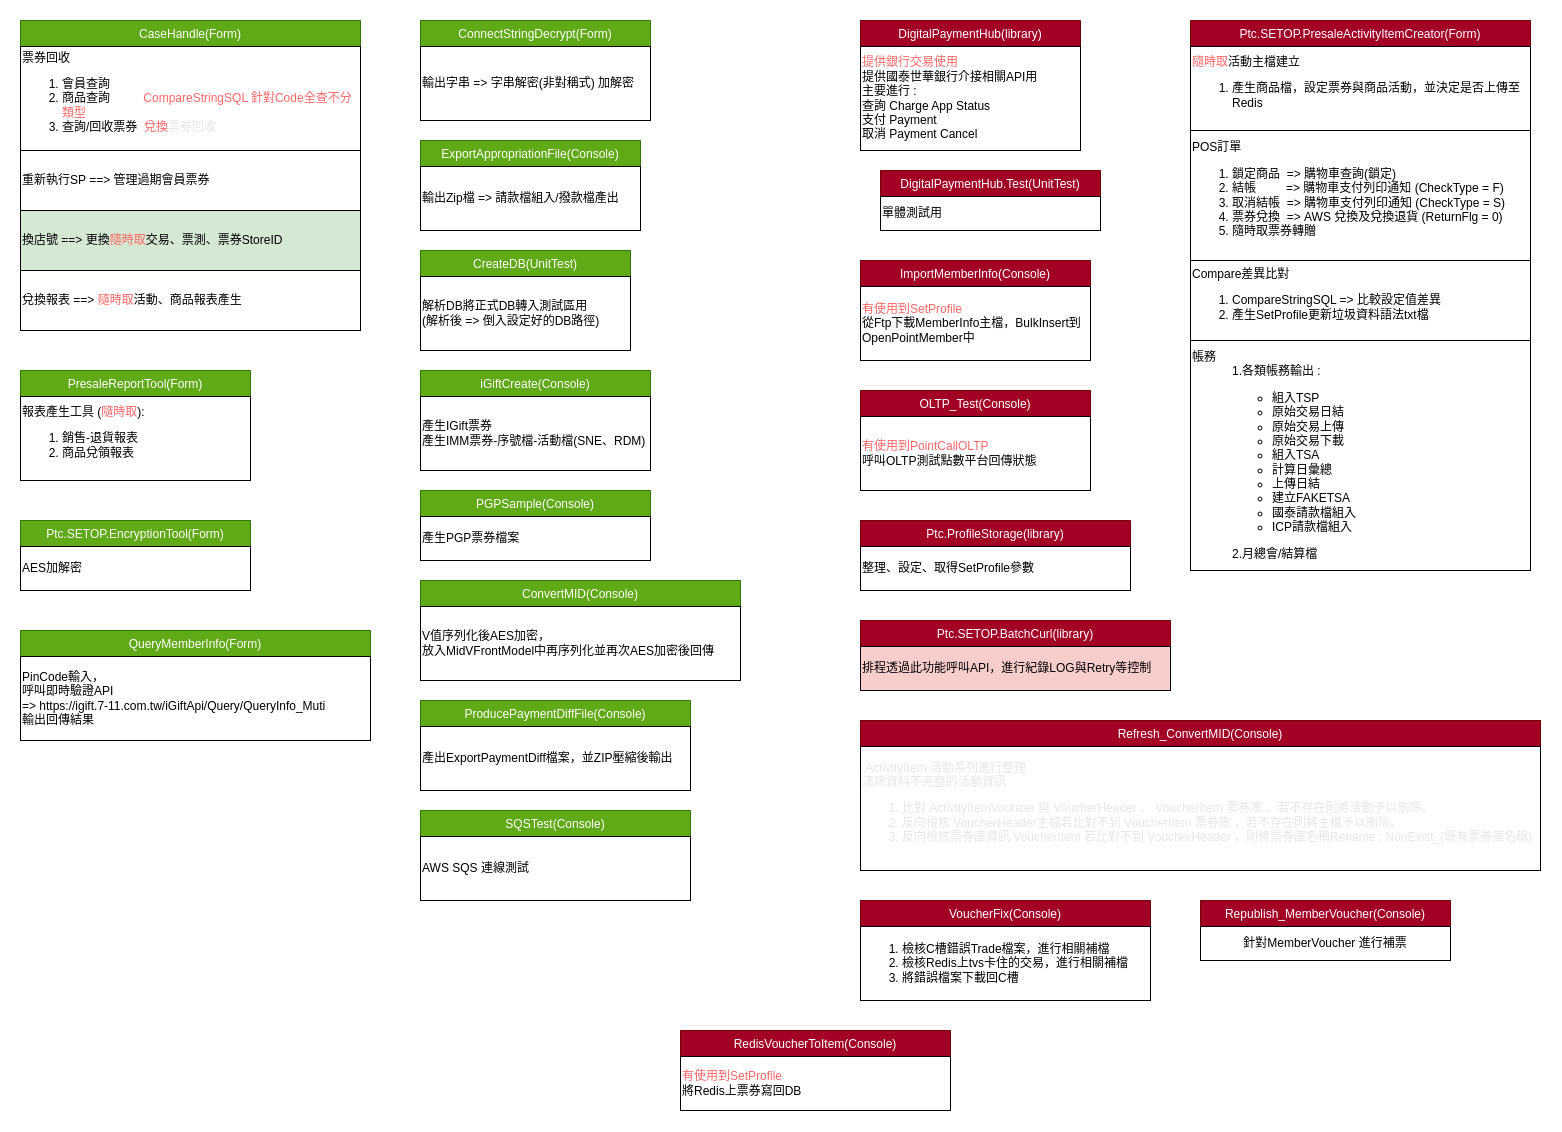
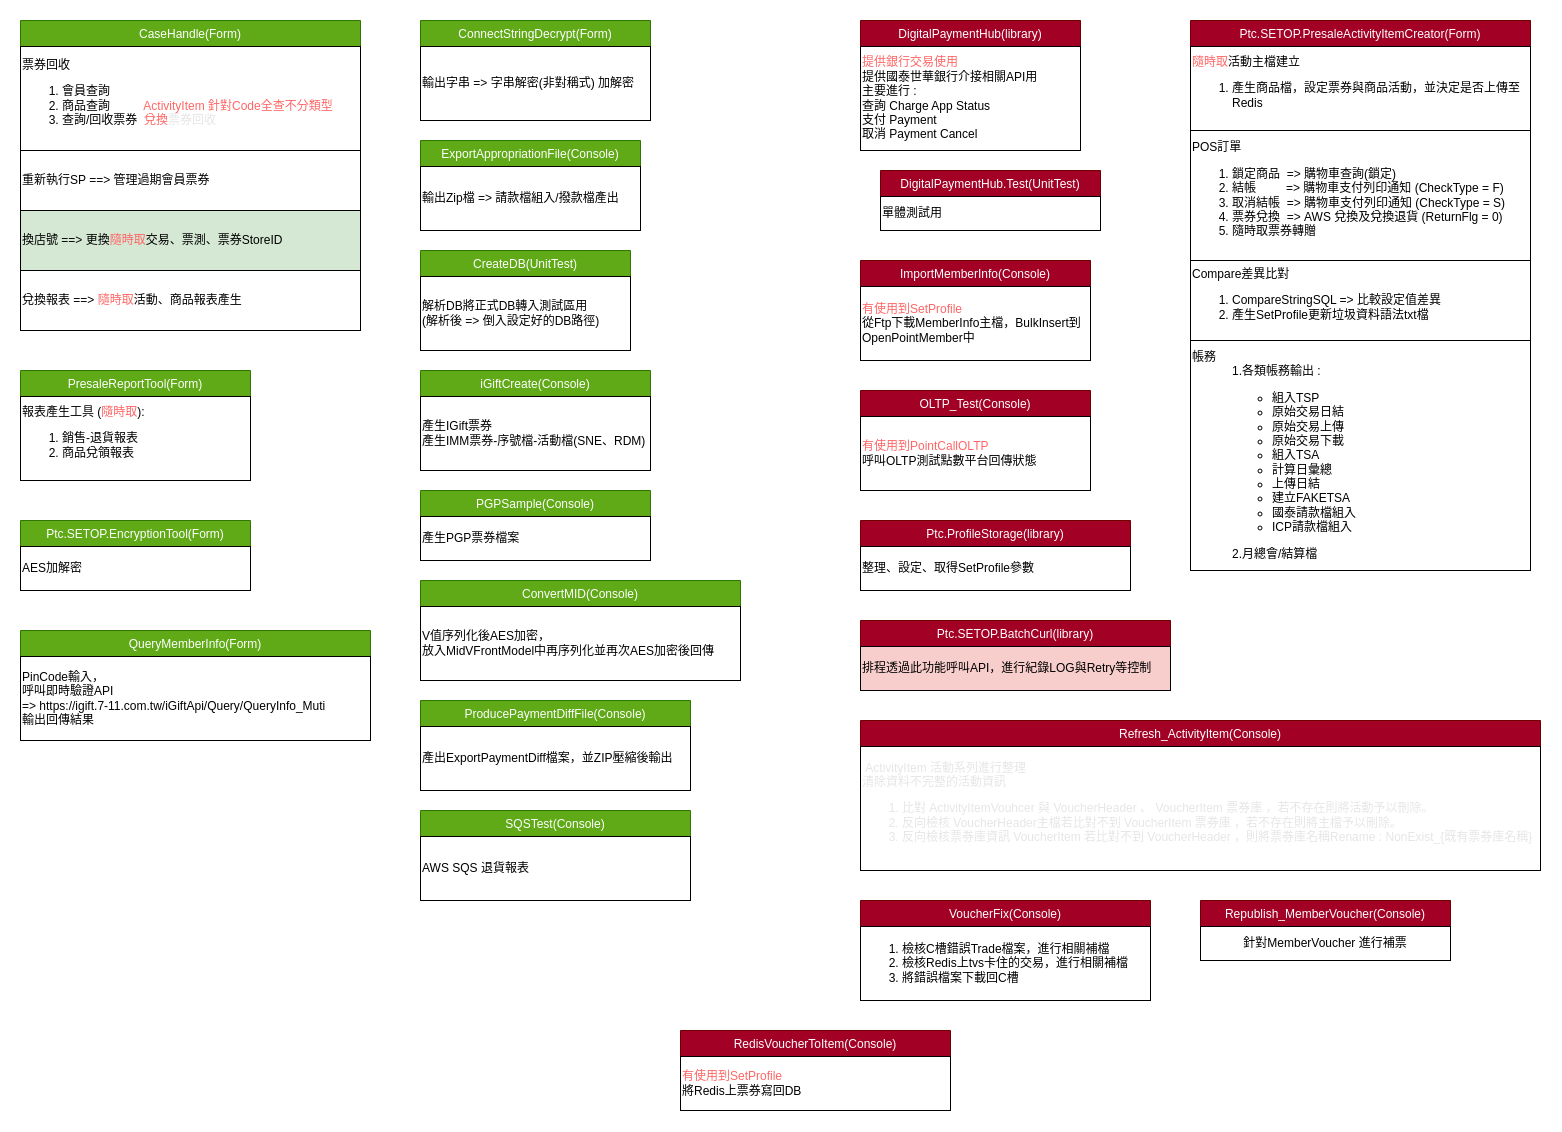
(188, 99) -> (173, 99)
(1200, 734) -> (1200, 734)
(470, 869) -> (470, 869)
